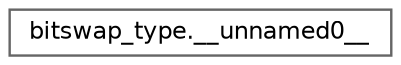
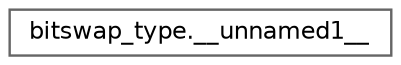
(200, 33) -> (200, 33)
